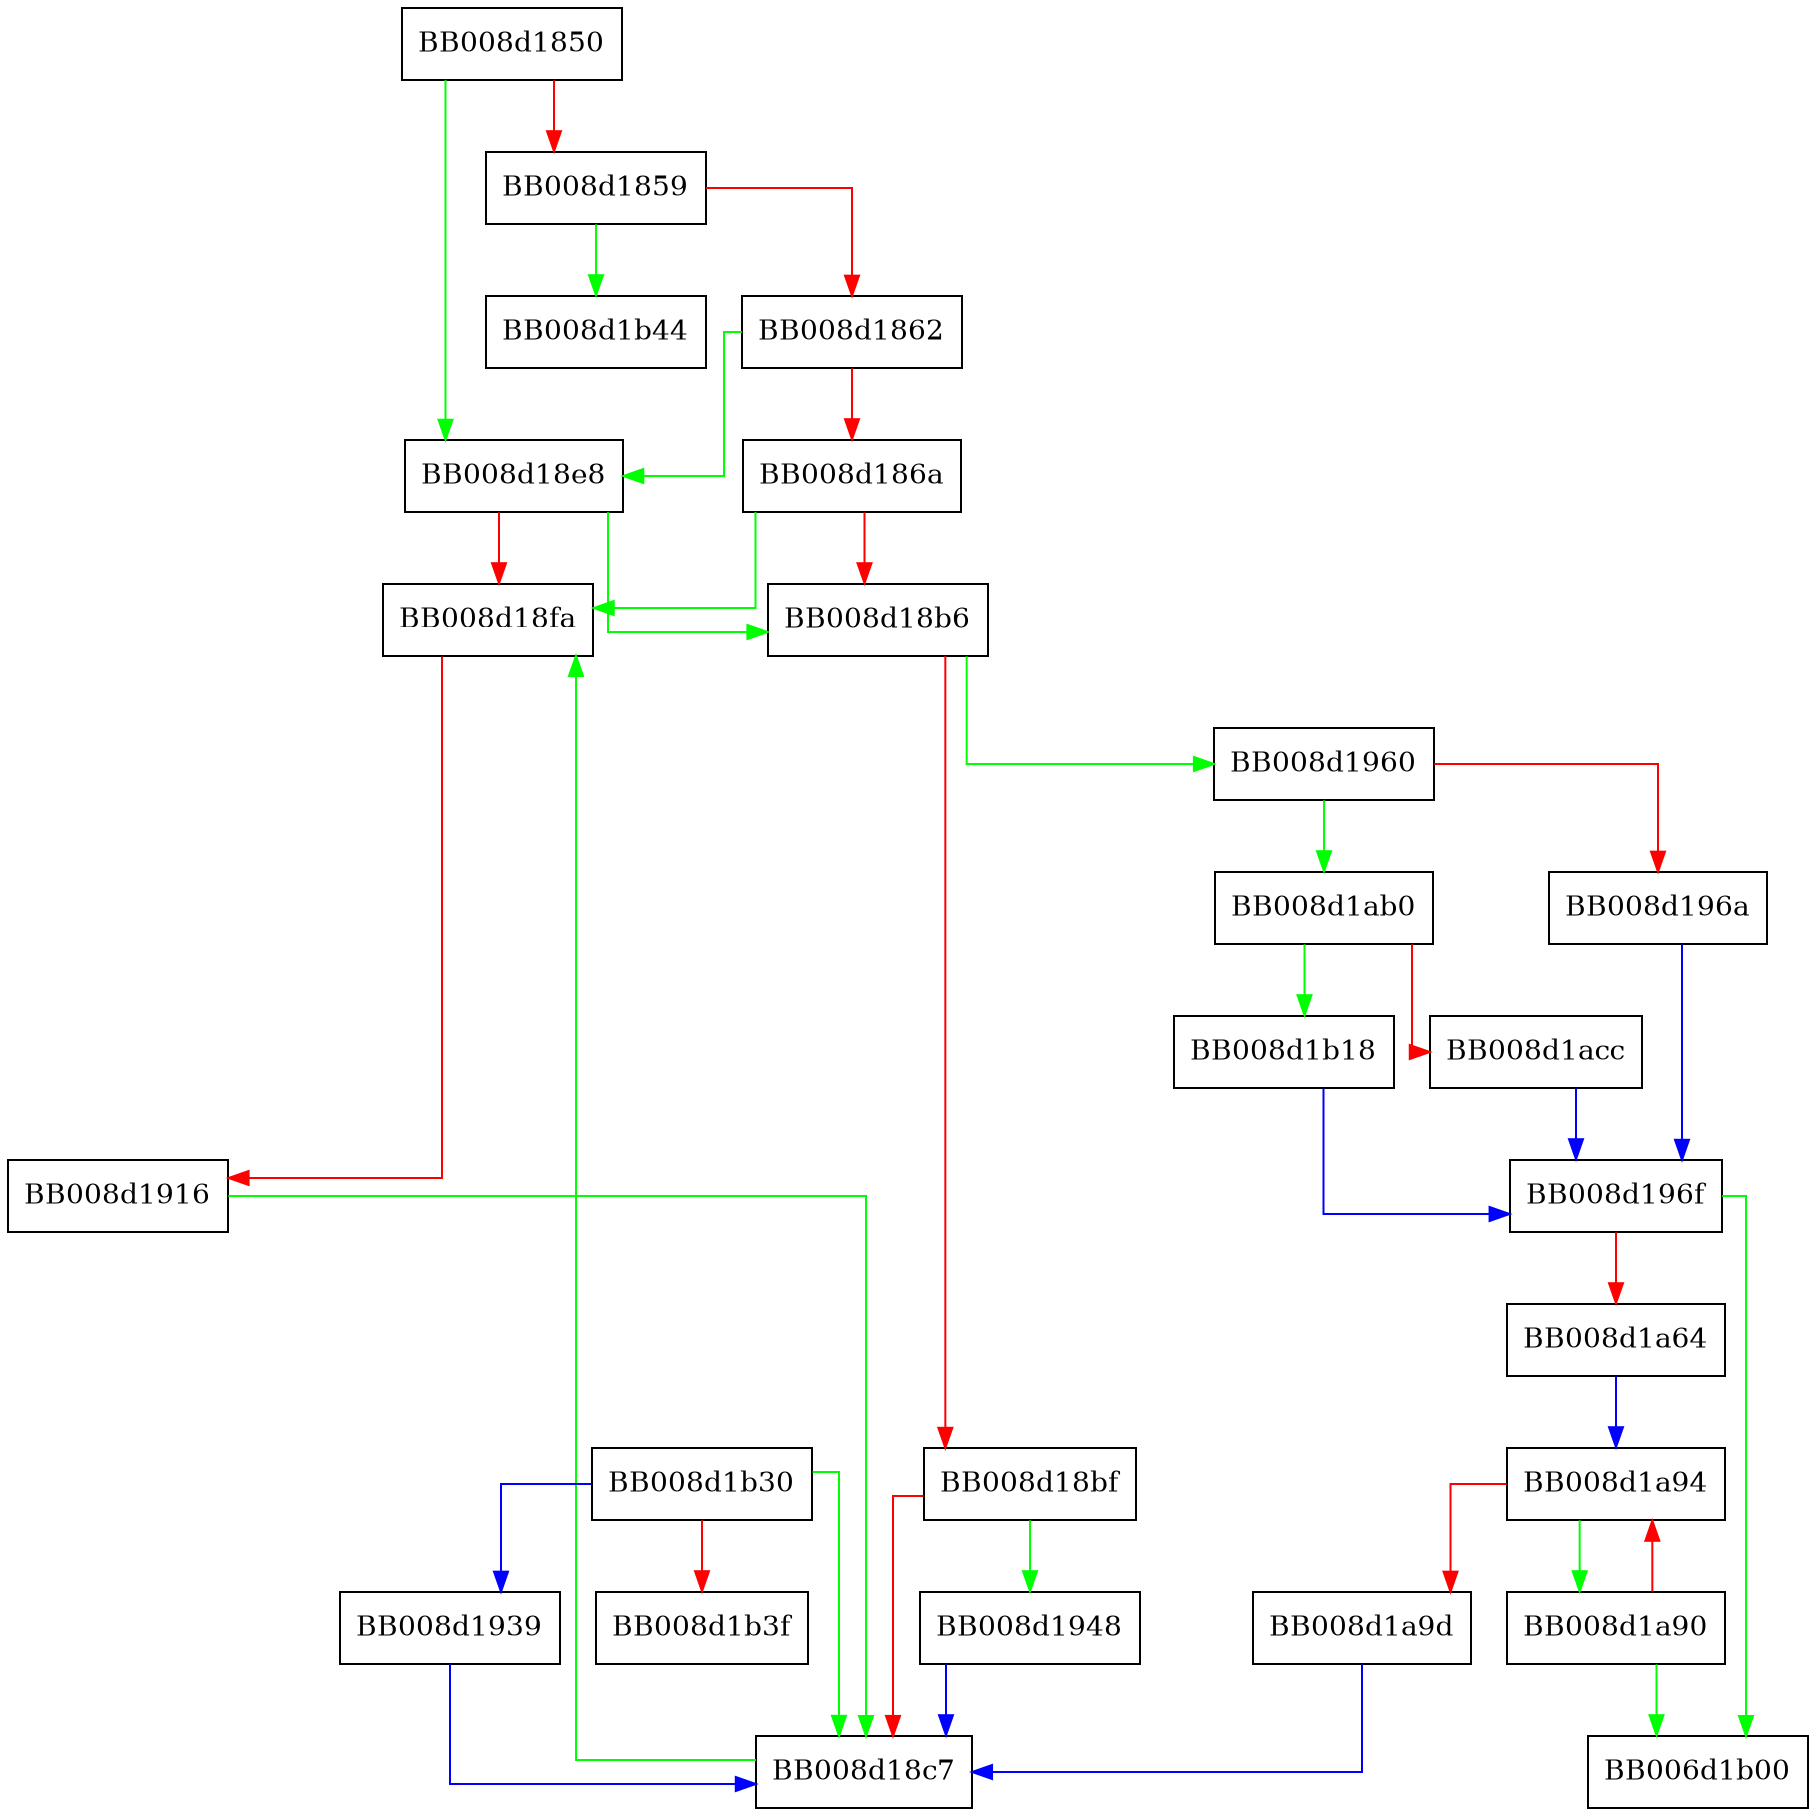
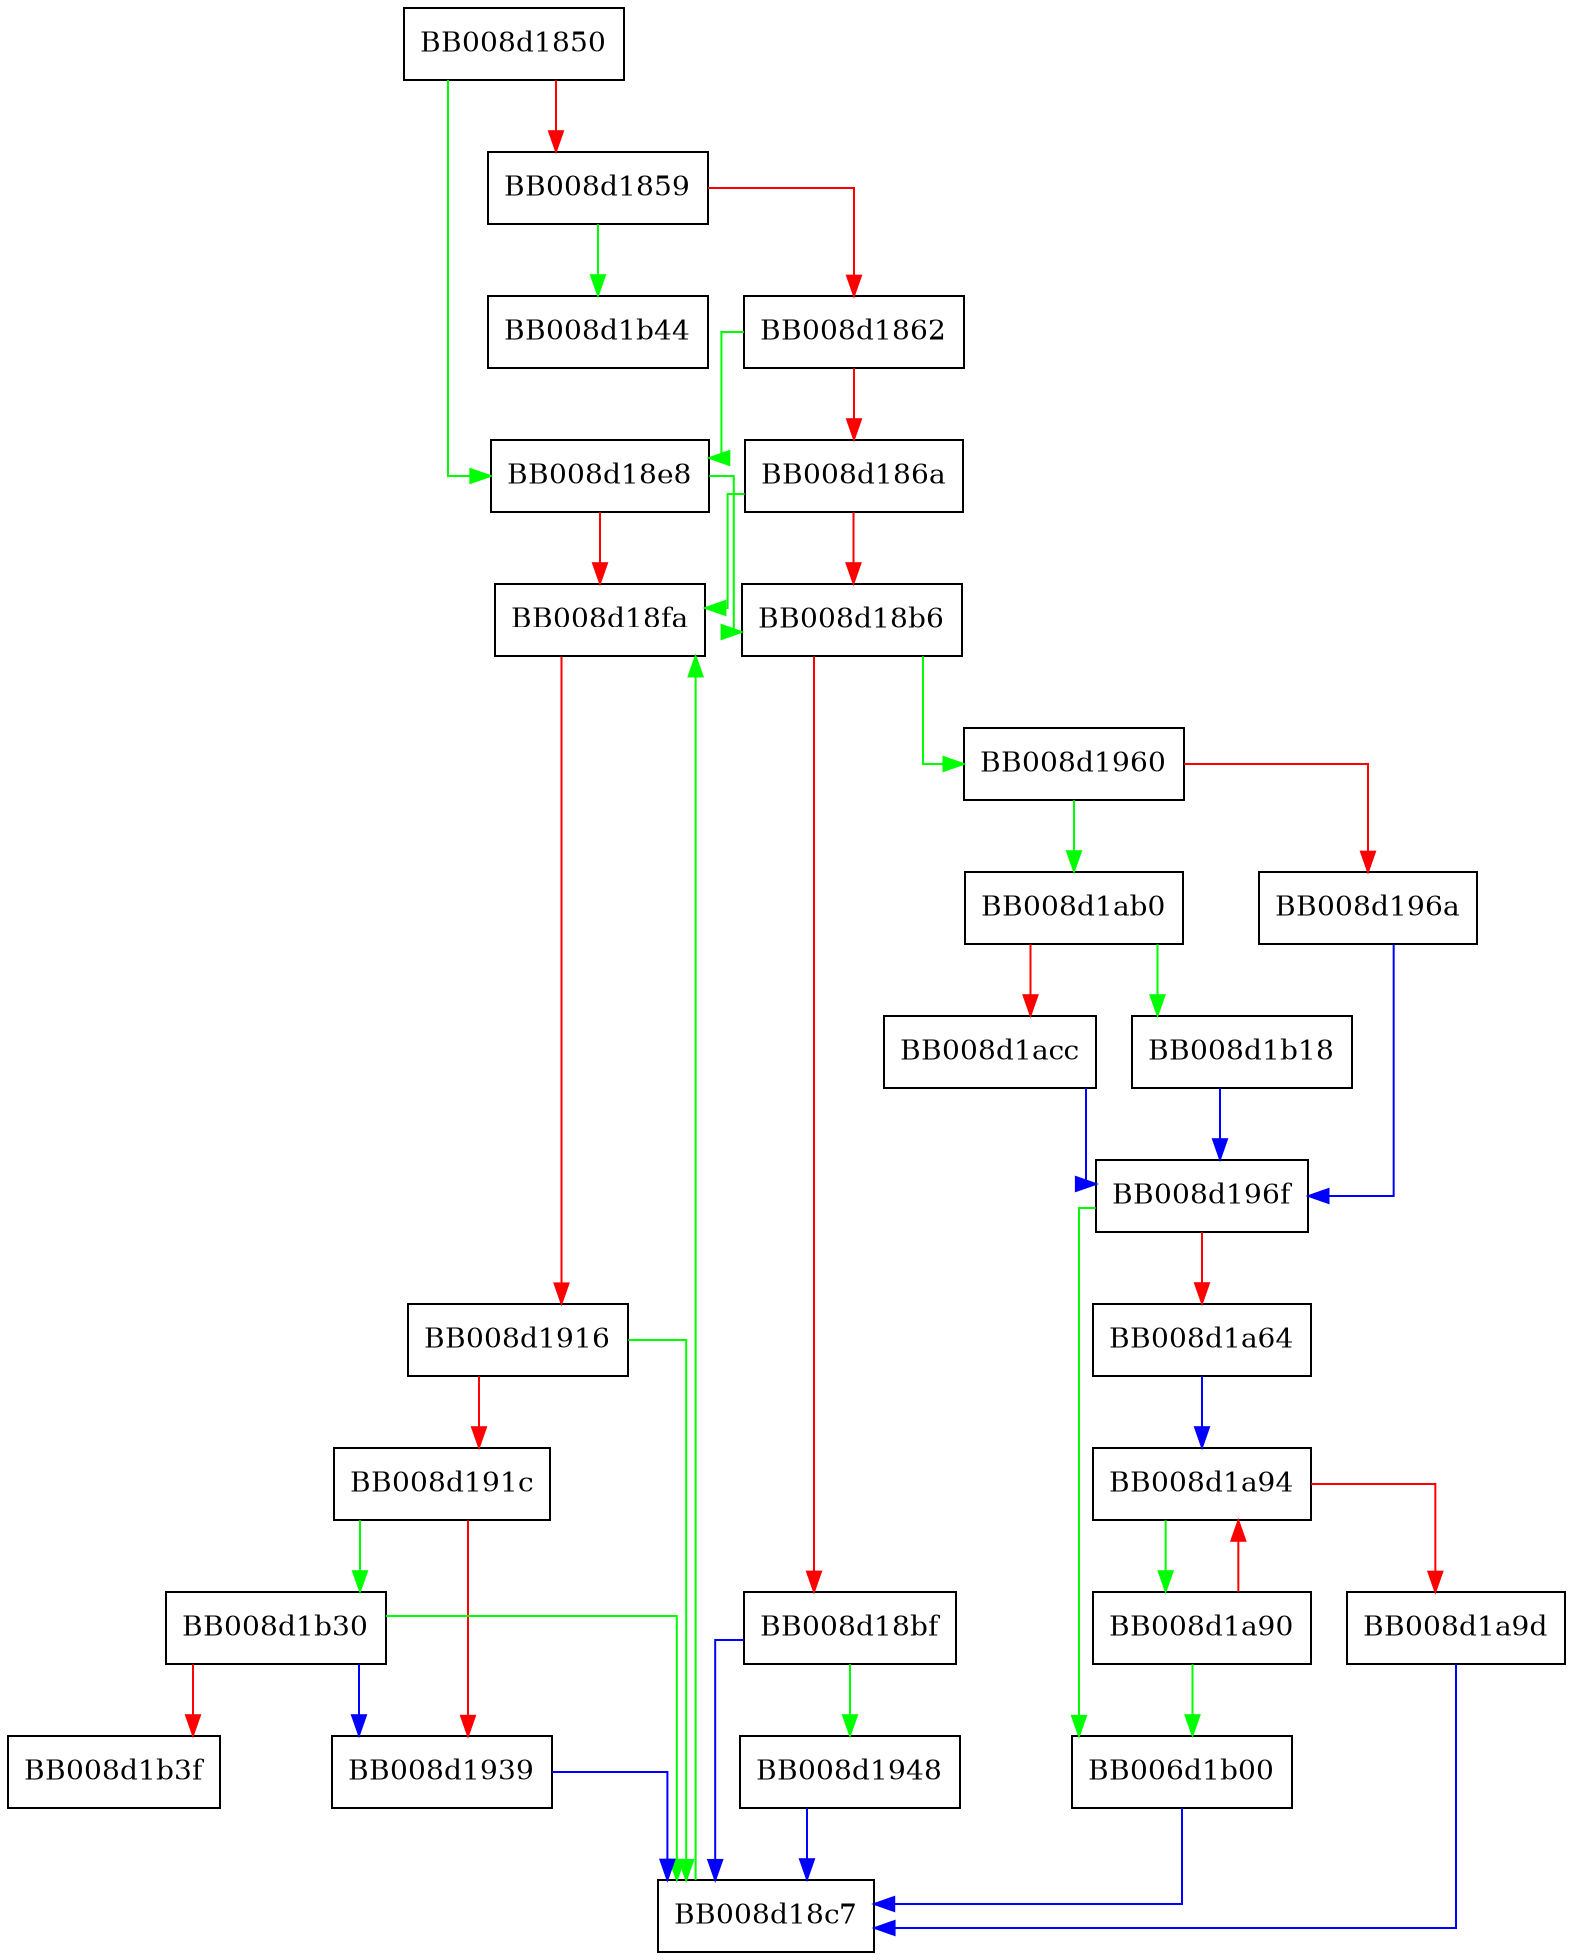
none -> (442, 1484)
(893, 1591) -> (715, 1736)
none -> (1086, 1904)
